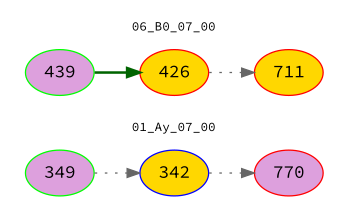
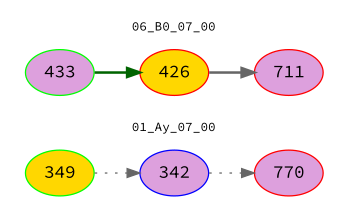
(60, 73) -> (60, 73)
(225, 73) -> (225, 73)
(289, 73) -> (289, 73)
(60, 173) -> (60, 173)
(174, 173) -> (174, 173)
